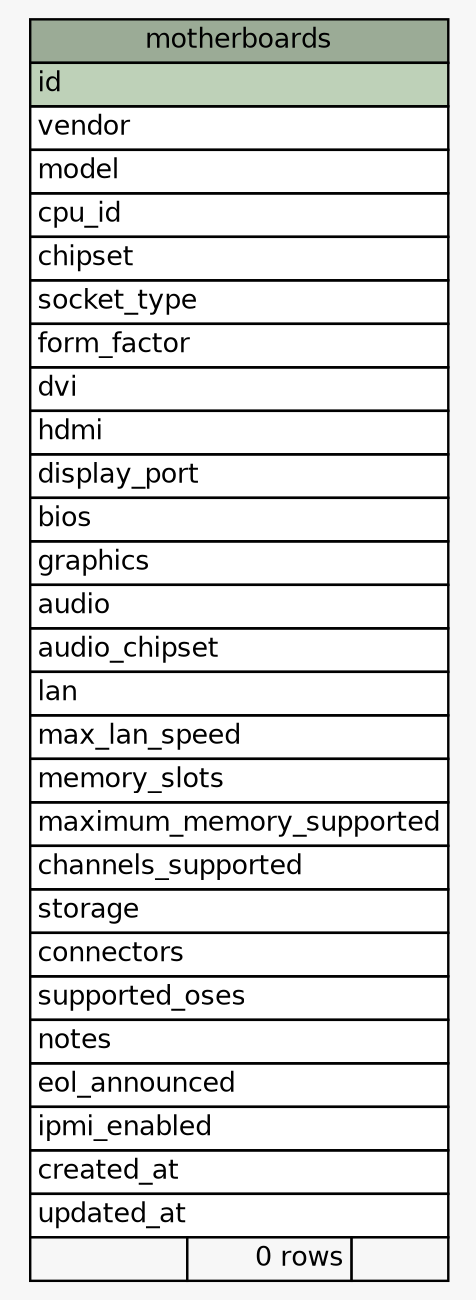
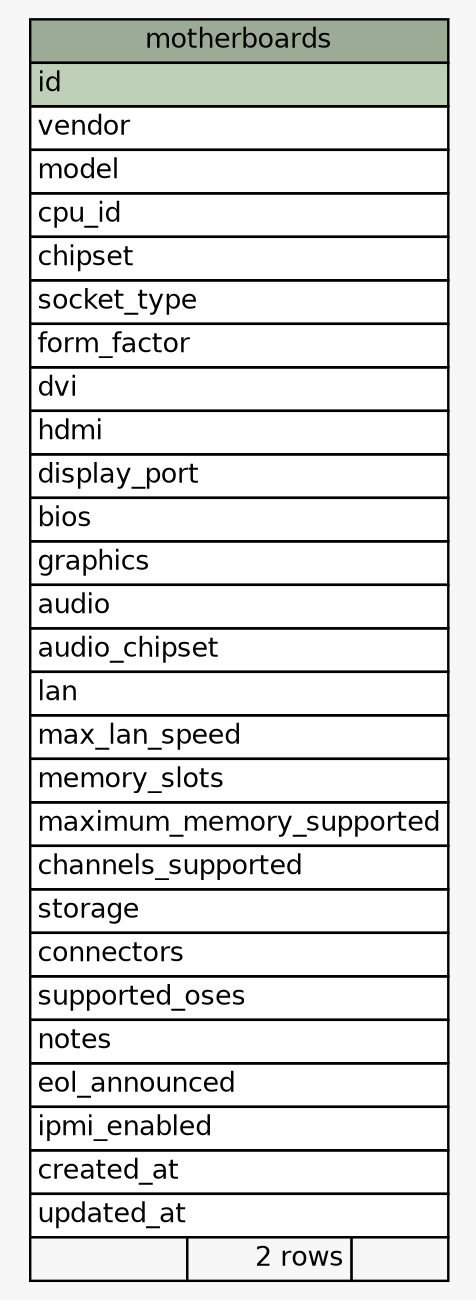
(300, 1258) -> (300, 1258)
